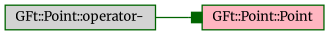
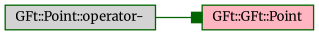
(263, 17) -> (258, 17)
